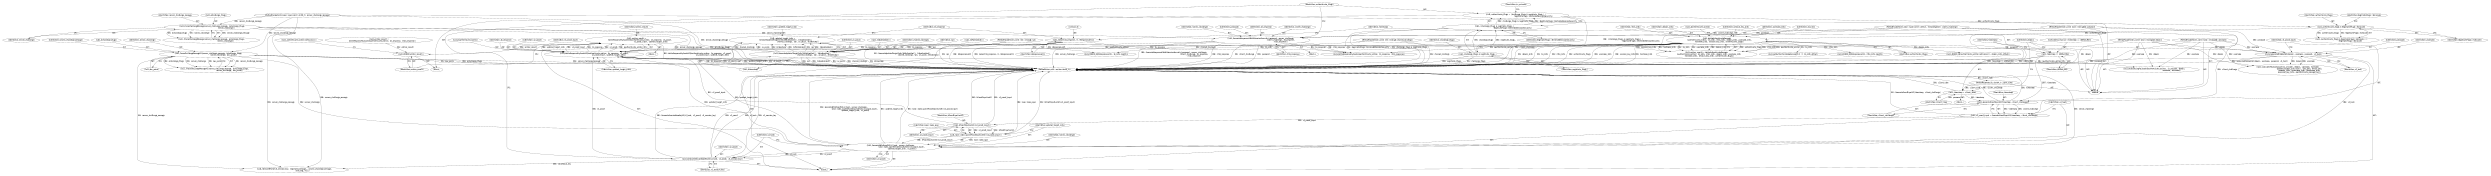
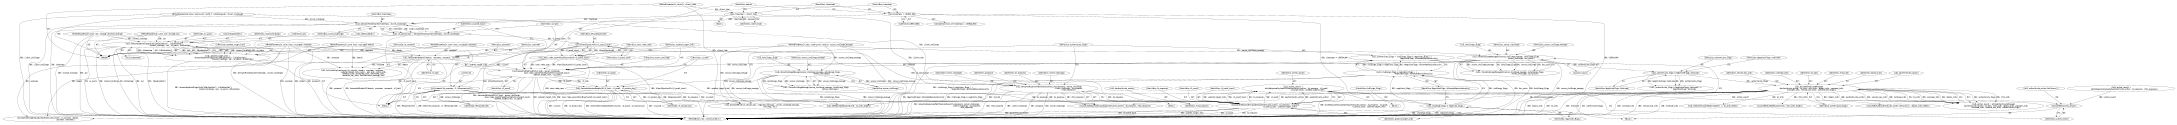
(1516, 5) -> none
(2063, 47) -> (928, 19)
(1531, 75) -> (715, 57)
